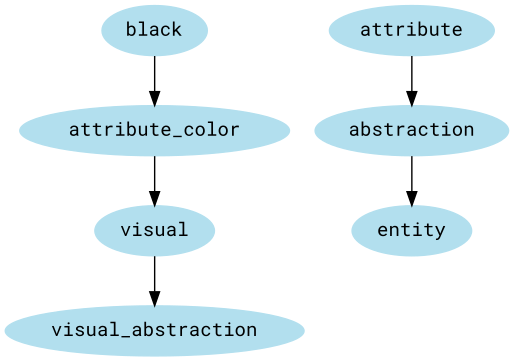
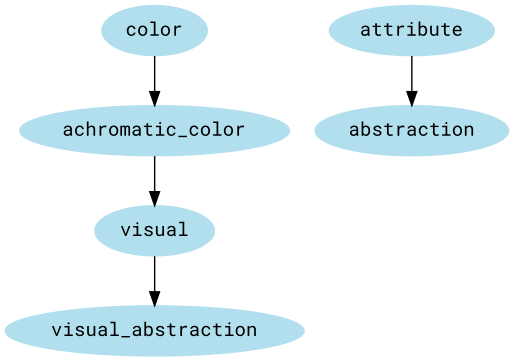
(155, 31) -> (155, 31)
(155, 131) -> (155, 131)
(412, 231) -> none
